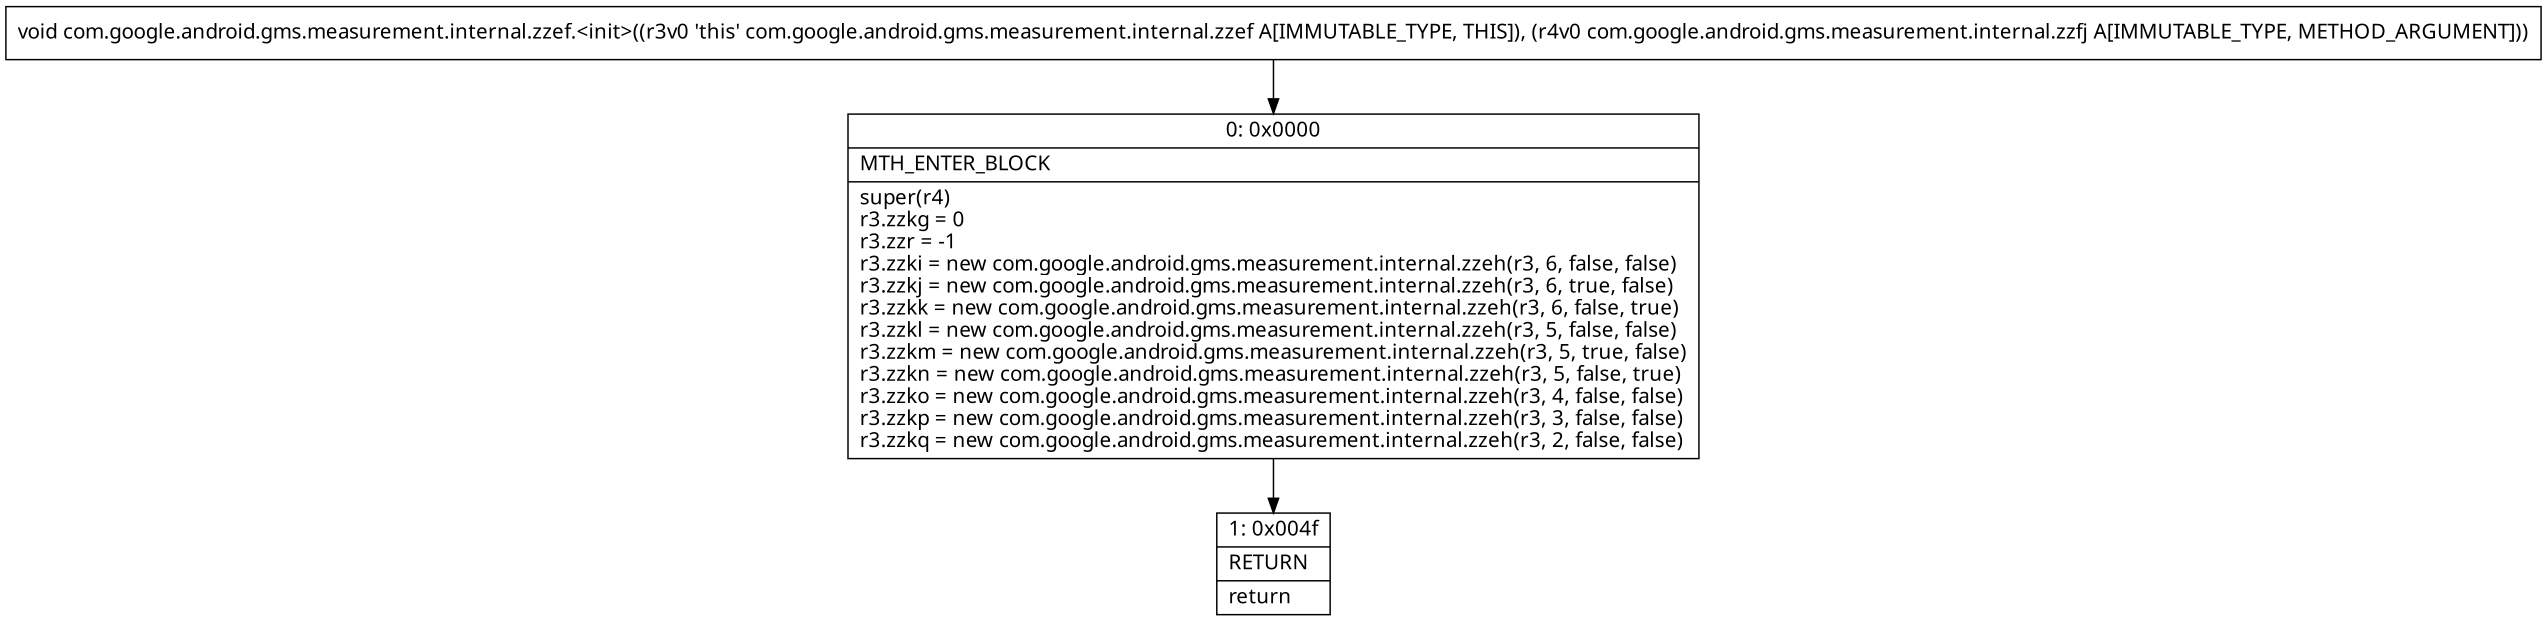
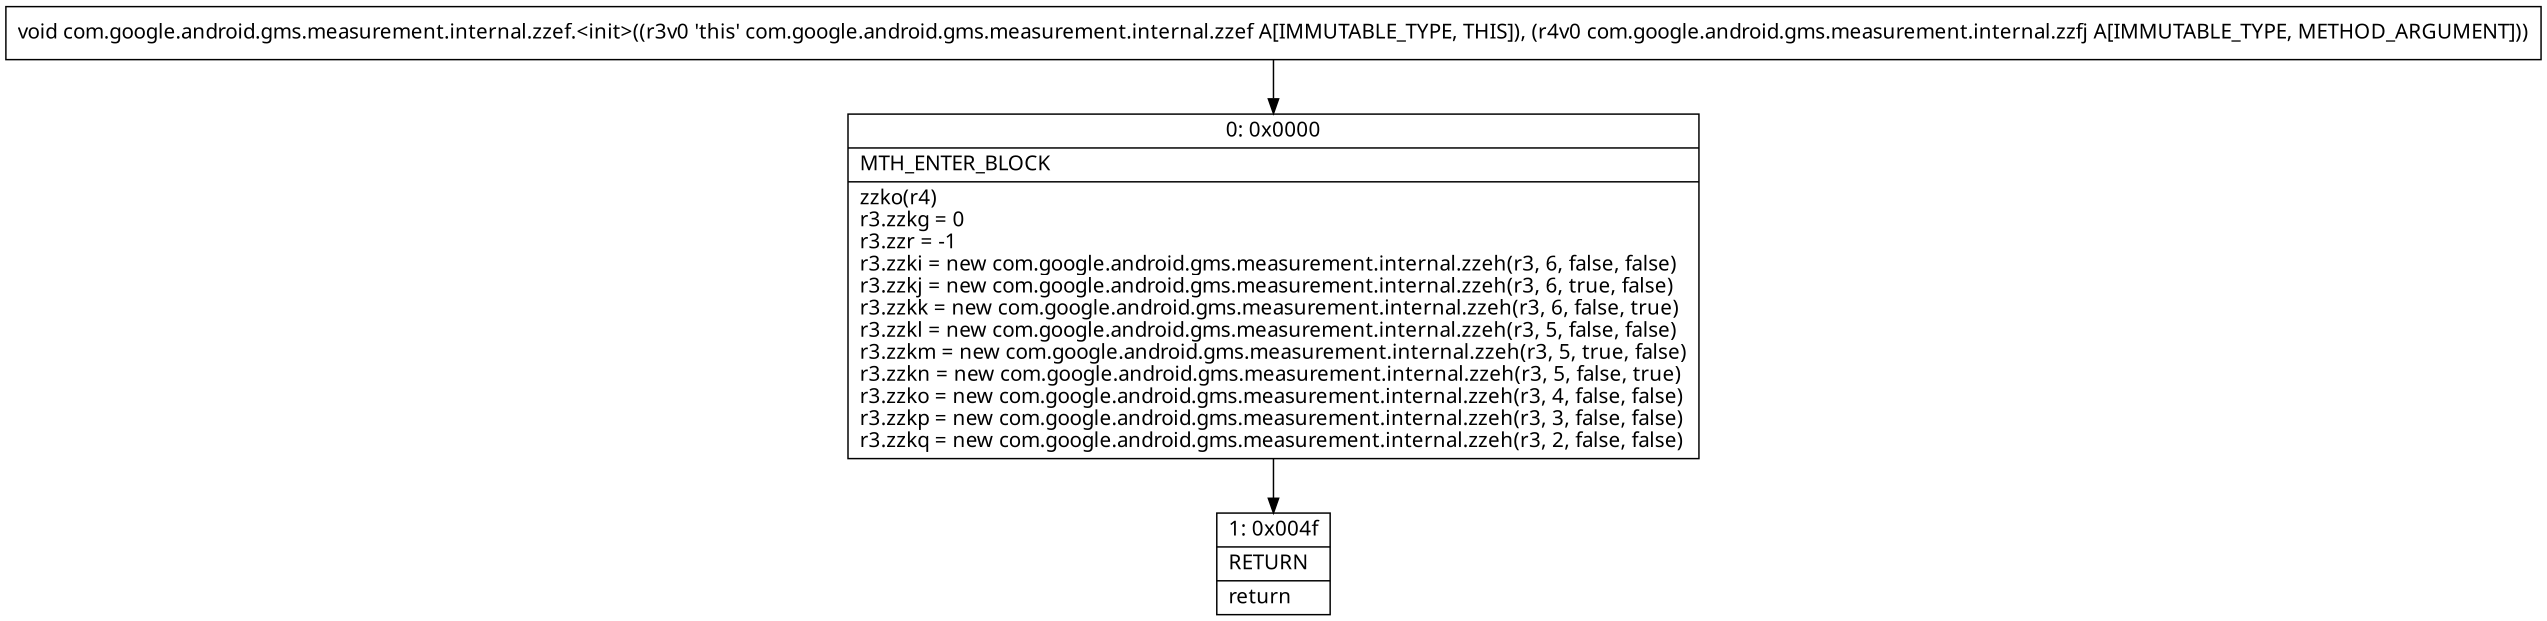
(905, 198) -> (899, 198)
